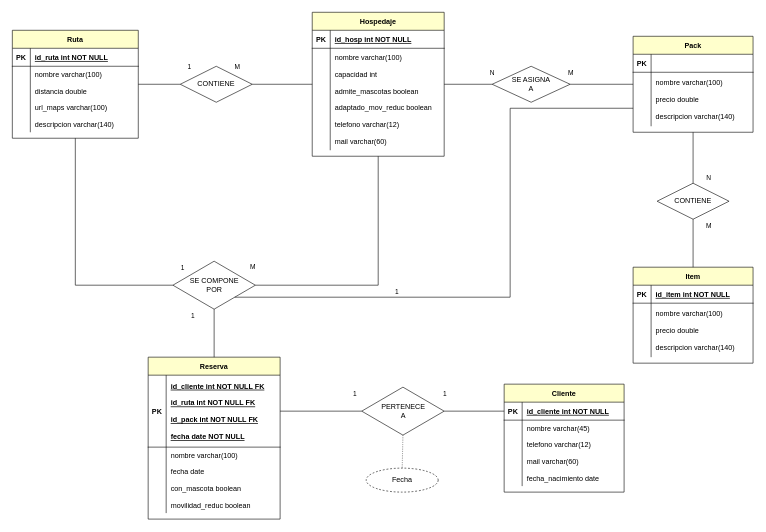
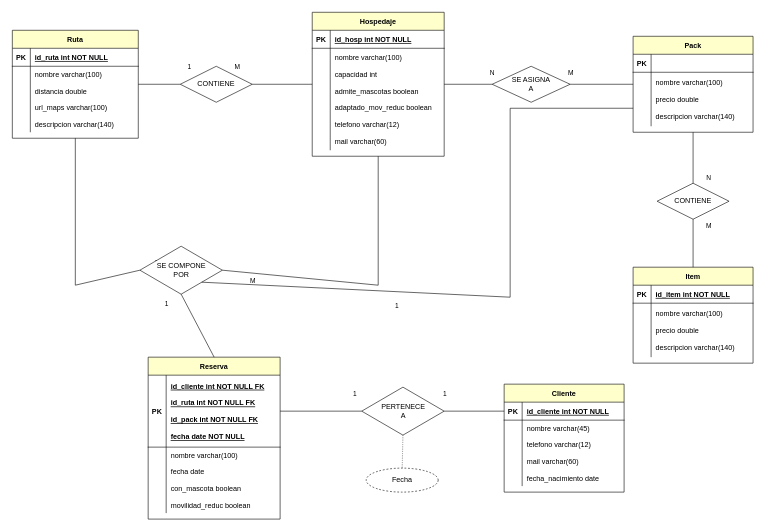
(214, 285) -> (181, 270)
